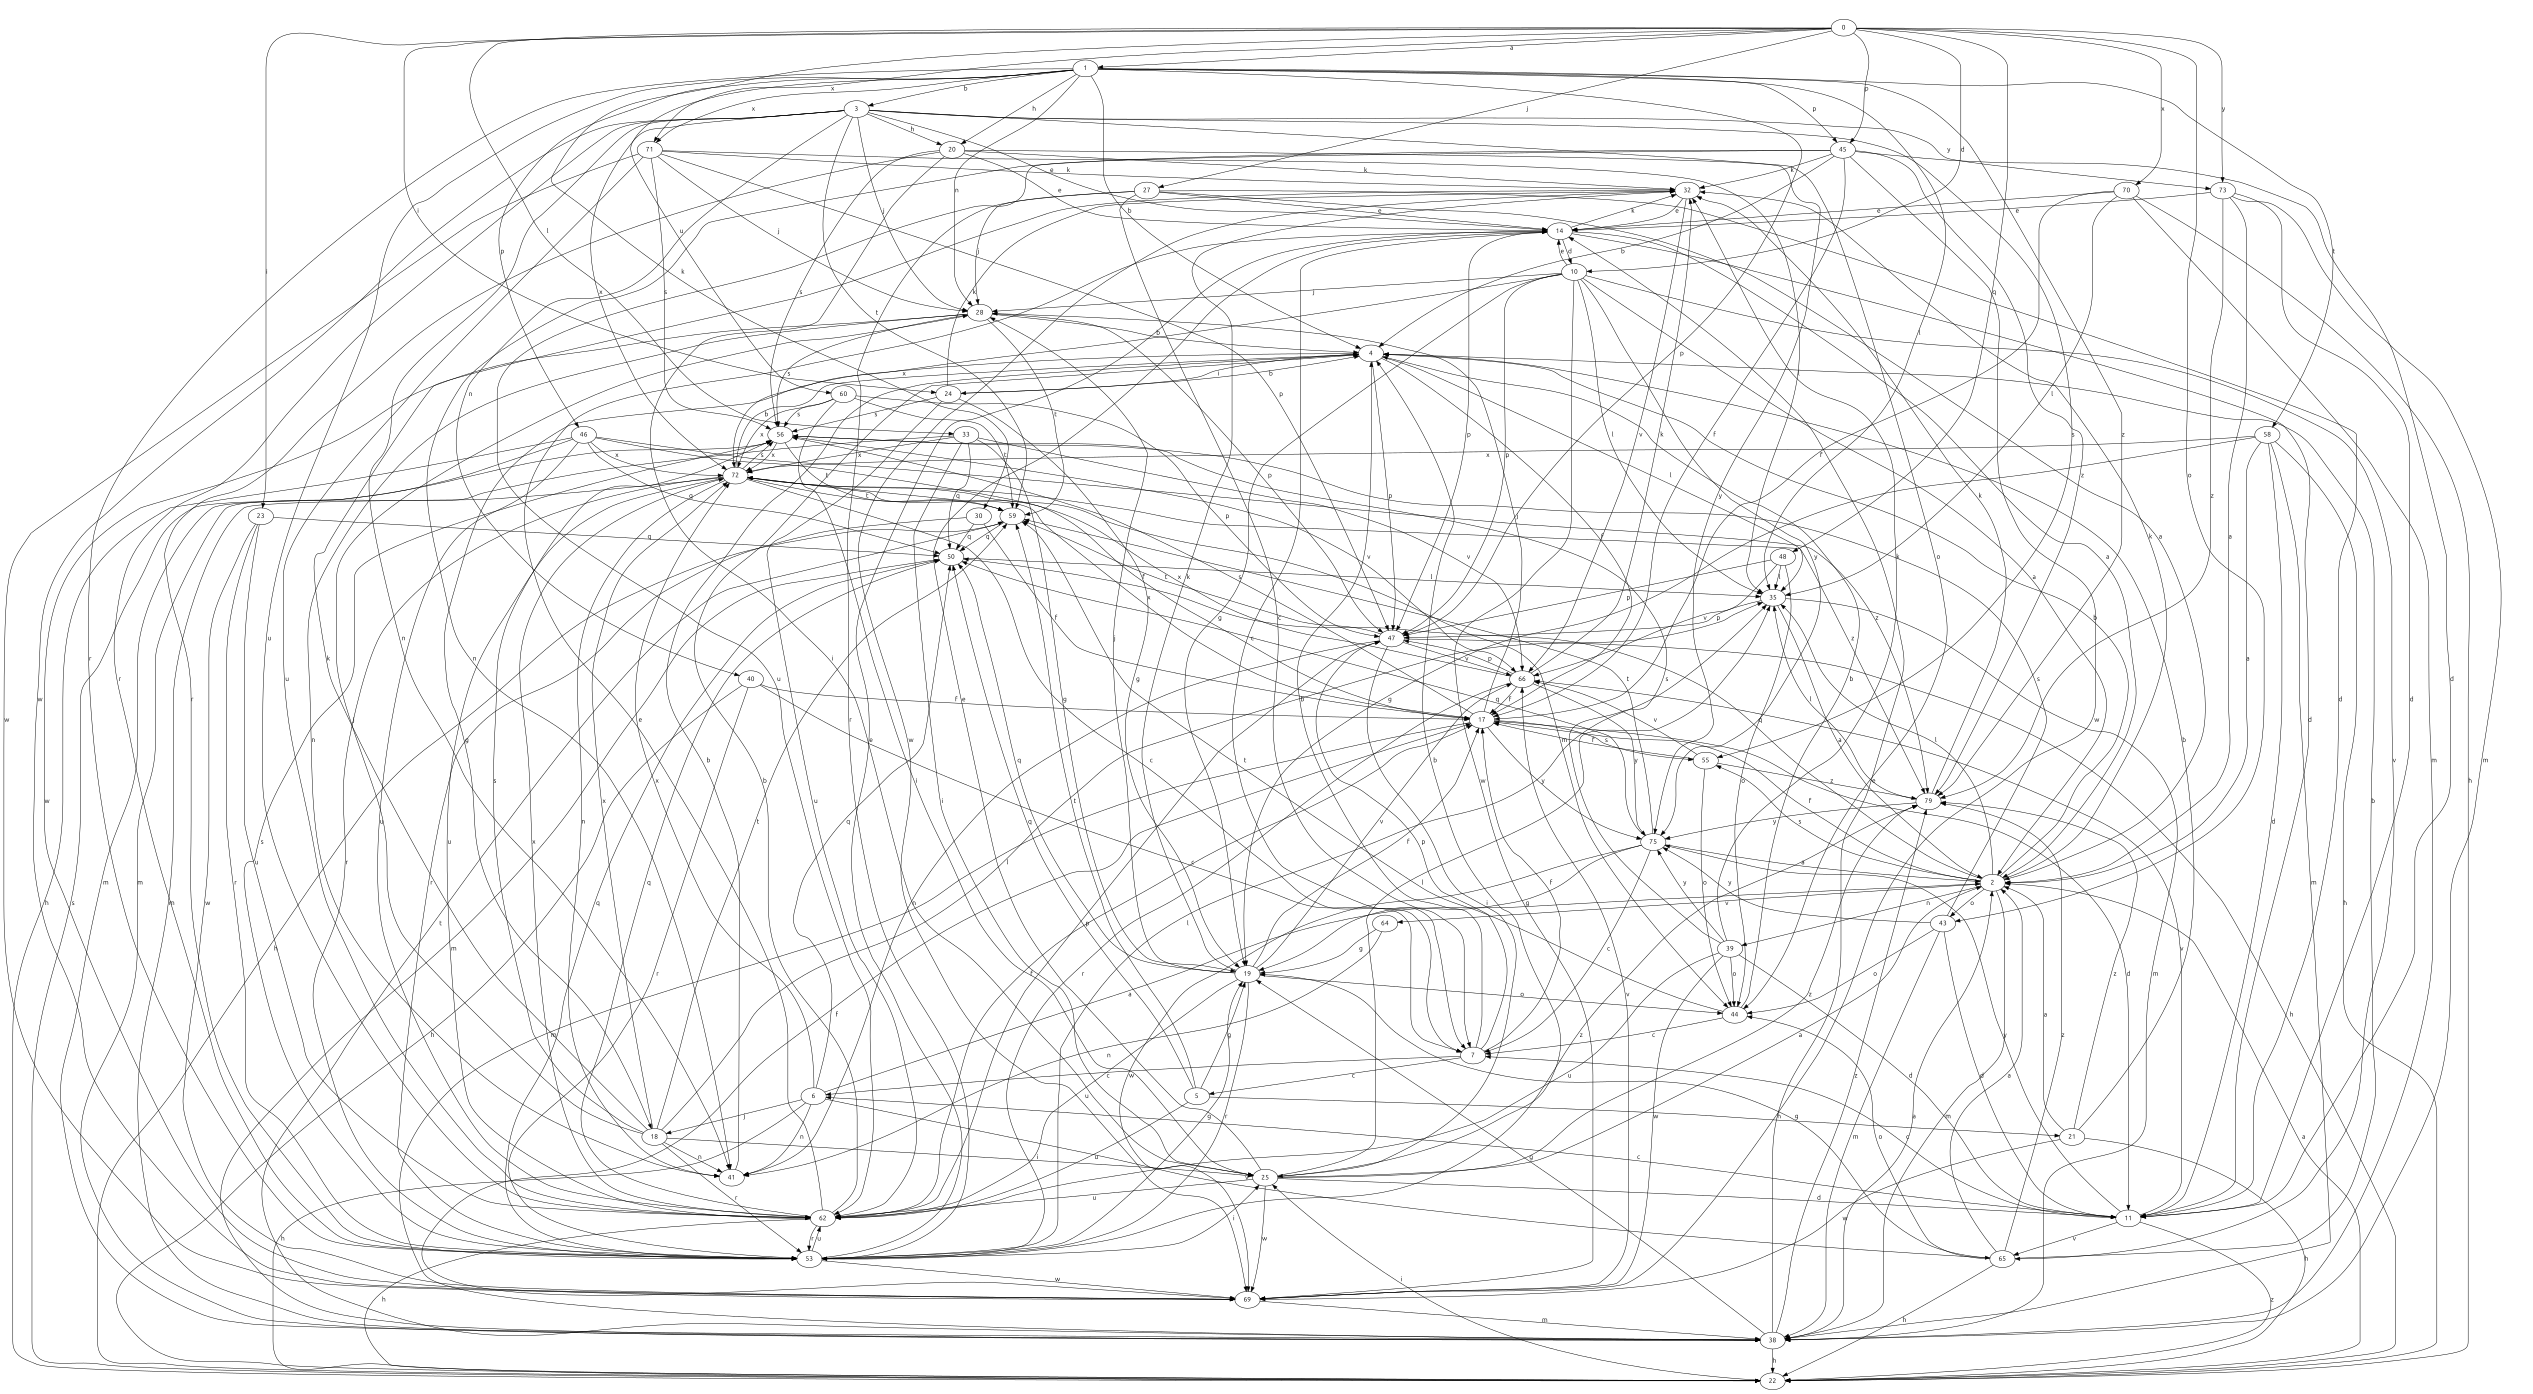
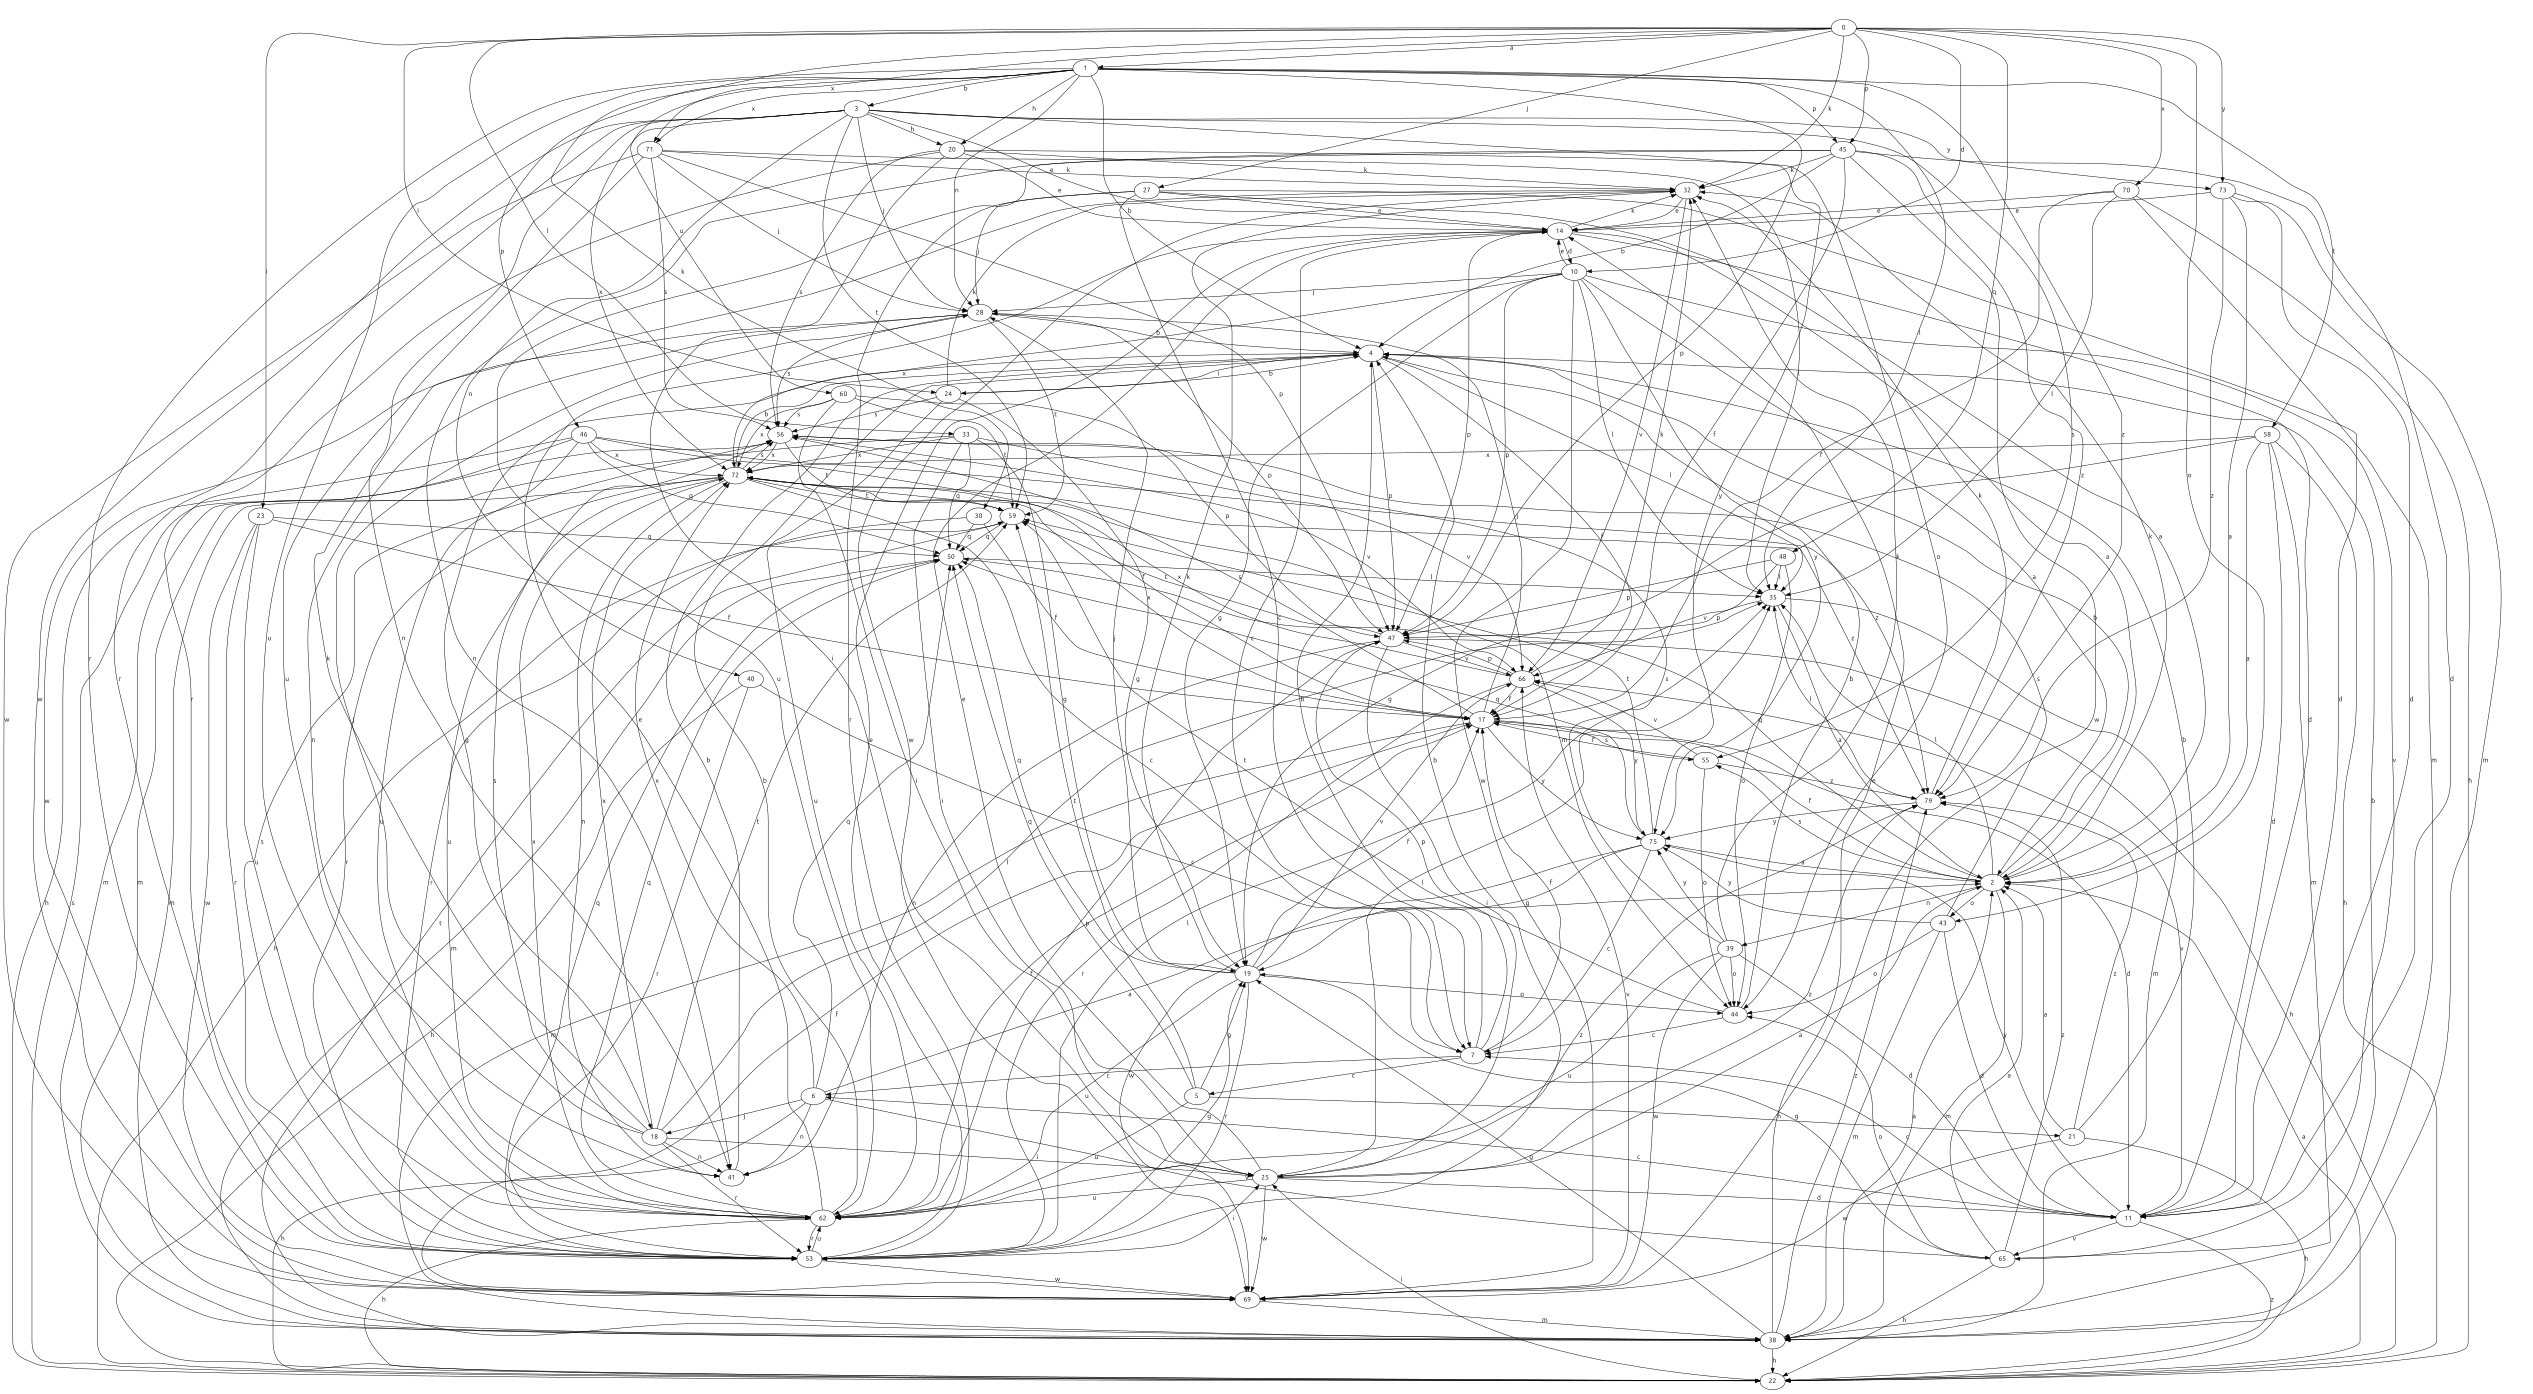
none -> (1806, 131)
(1112, 710) -> (864, 646)
(1385, 924) -> none
